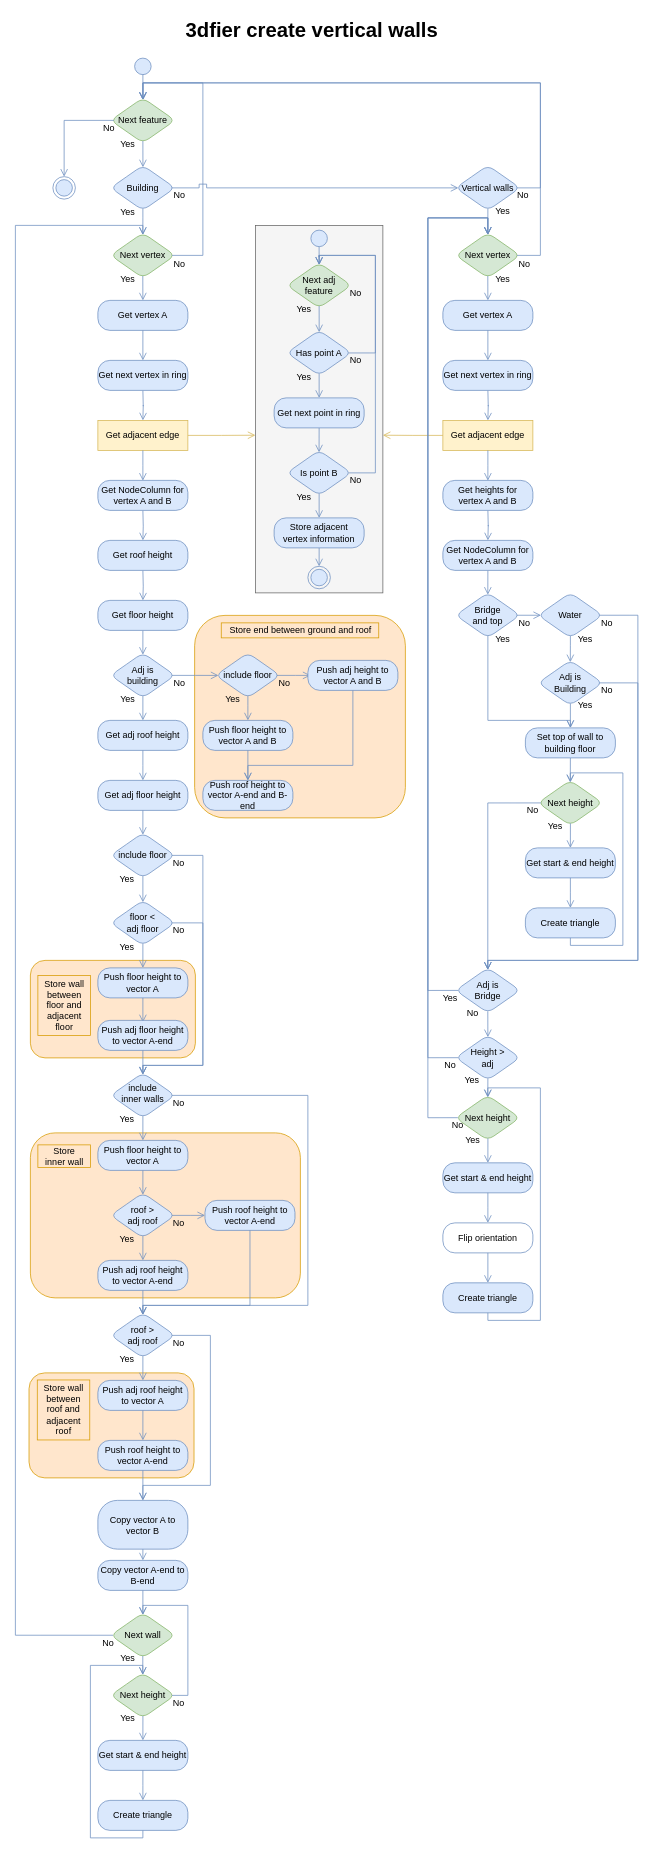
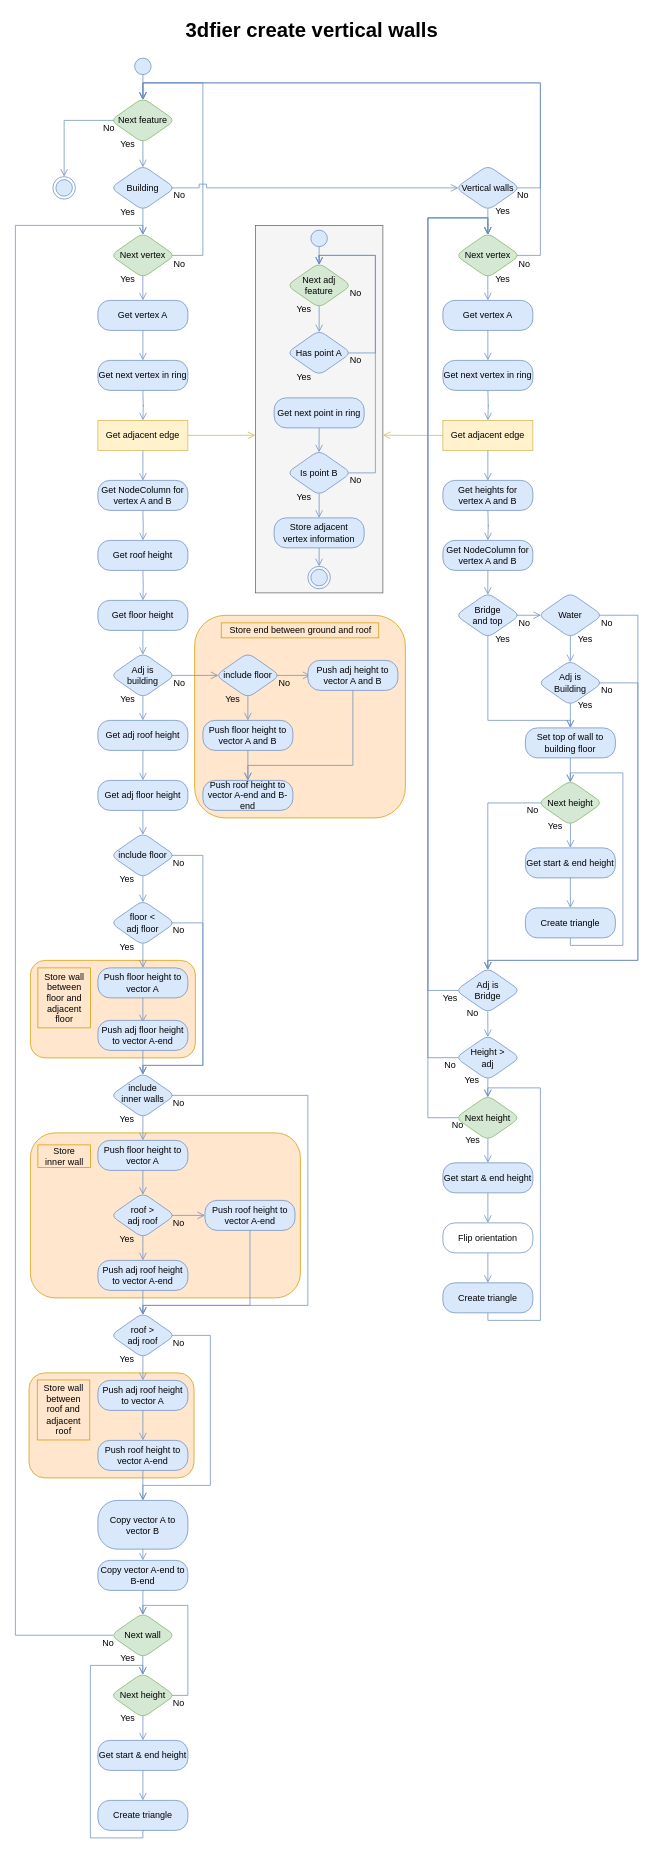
(319, 385) -> none
(64, 1005) -> (64, 998)
